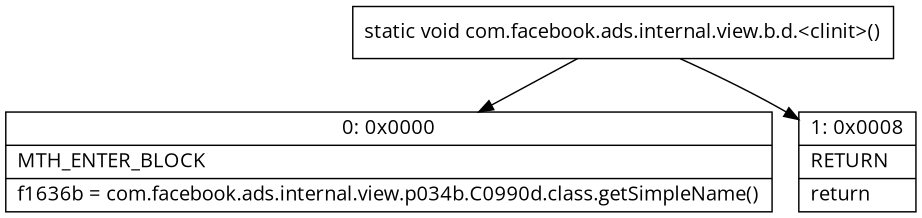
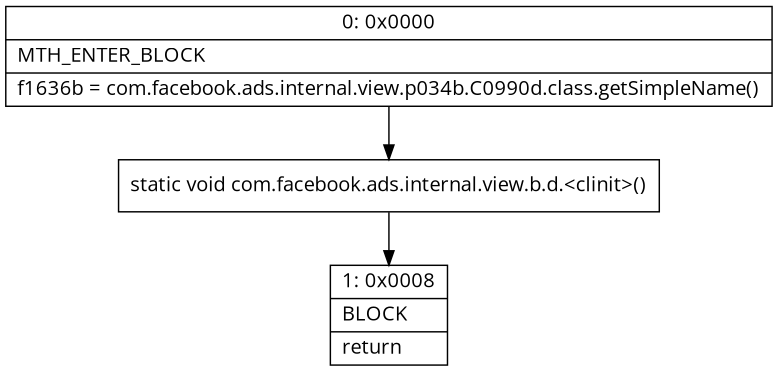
(534, 82) -> (389, 126)
(850, 161) -> (375, 314)
